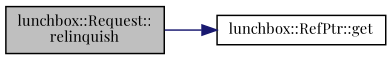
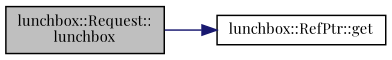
(85, 30) -> (85, 30)
